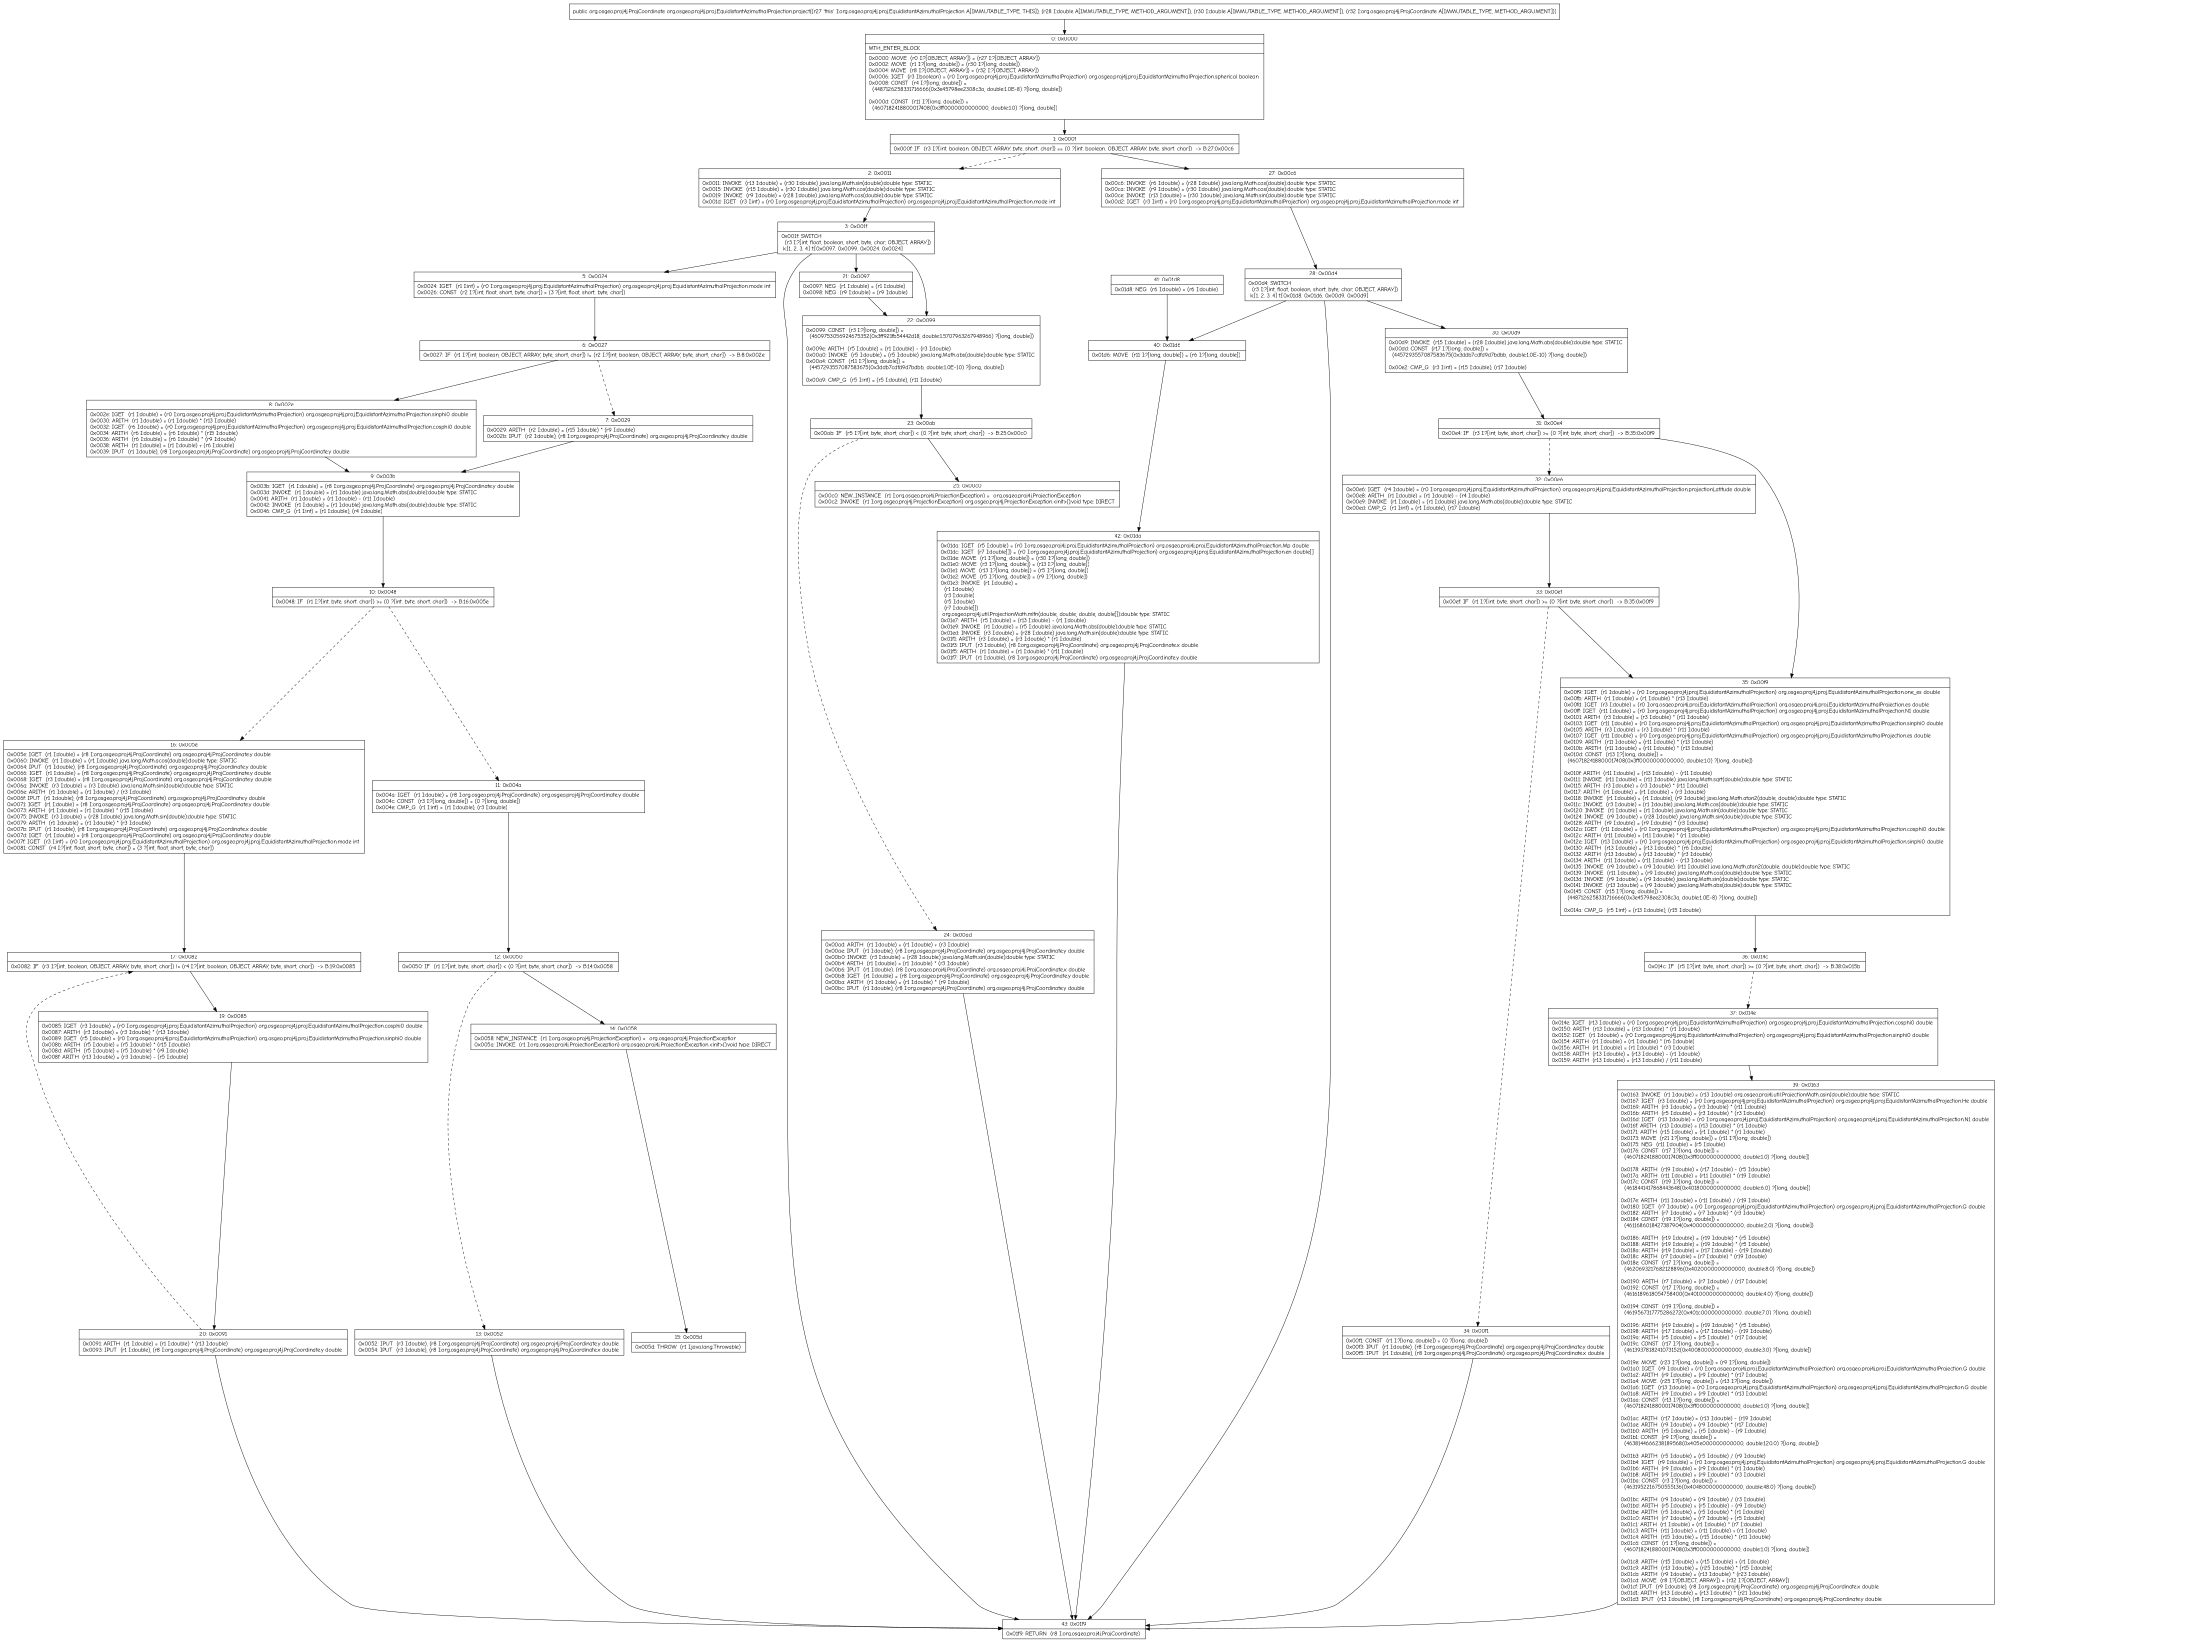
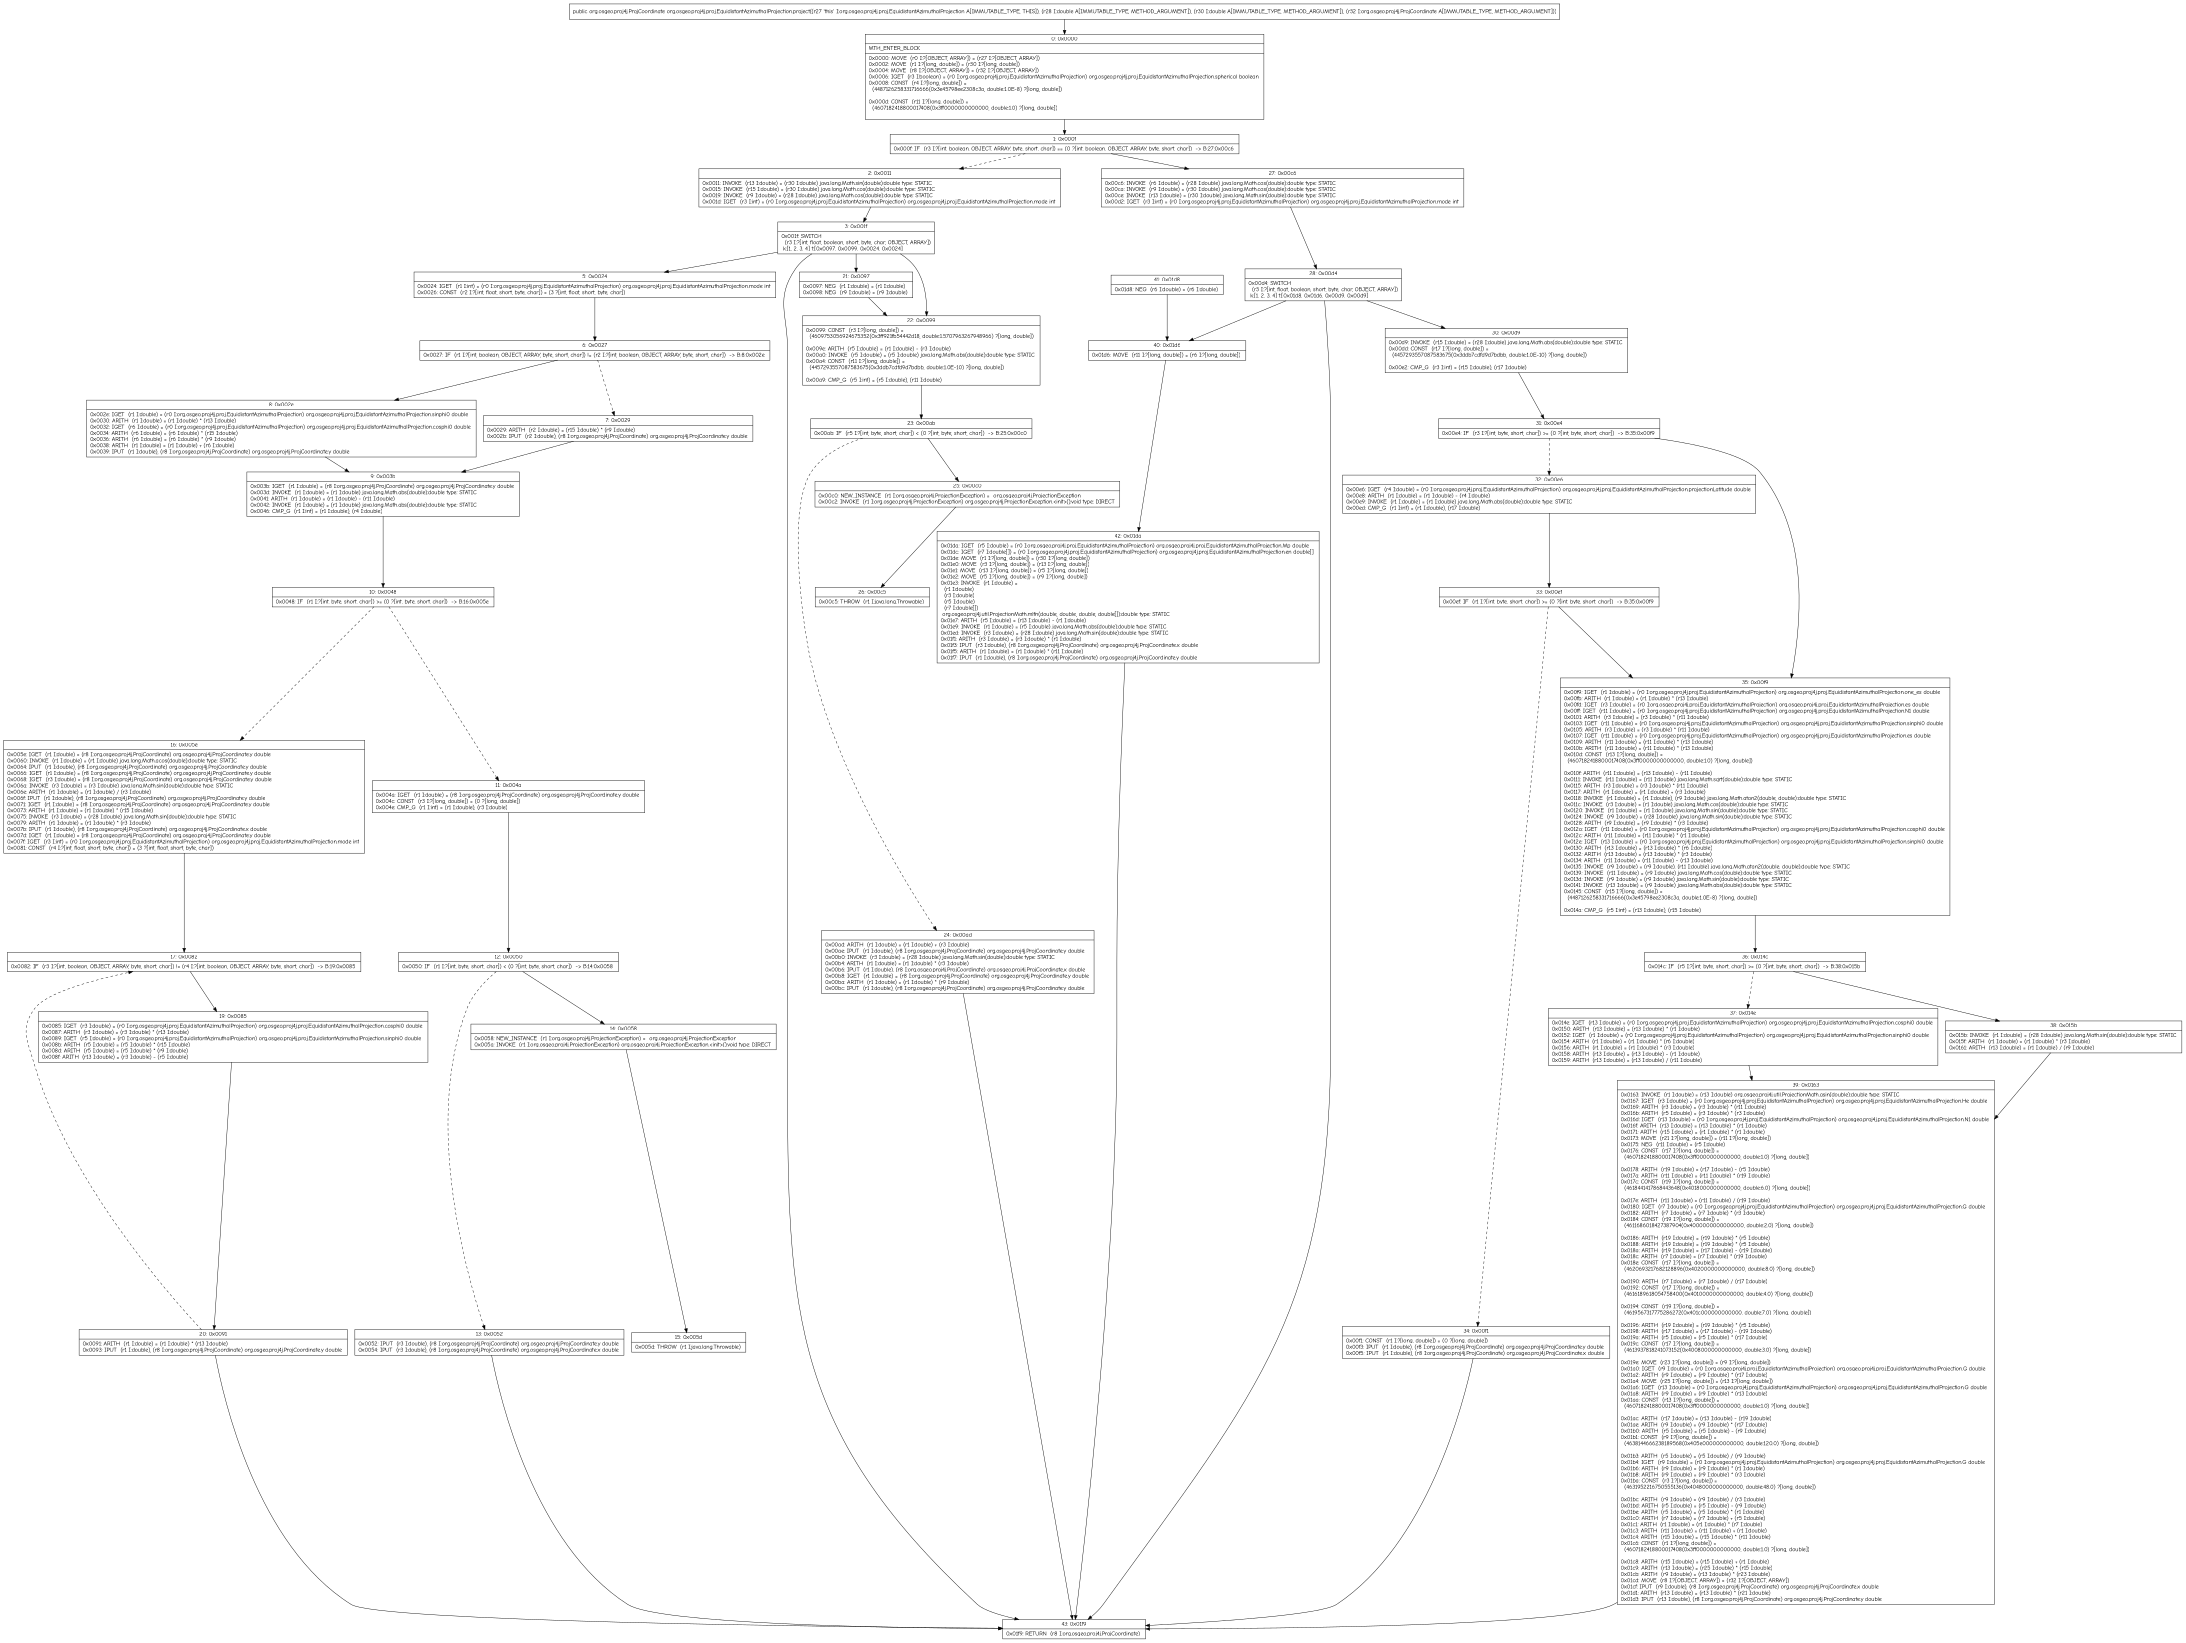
none -> (872, 597)
none -> (2064, 1037)
